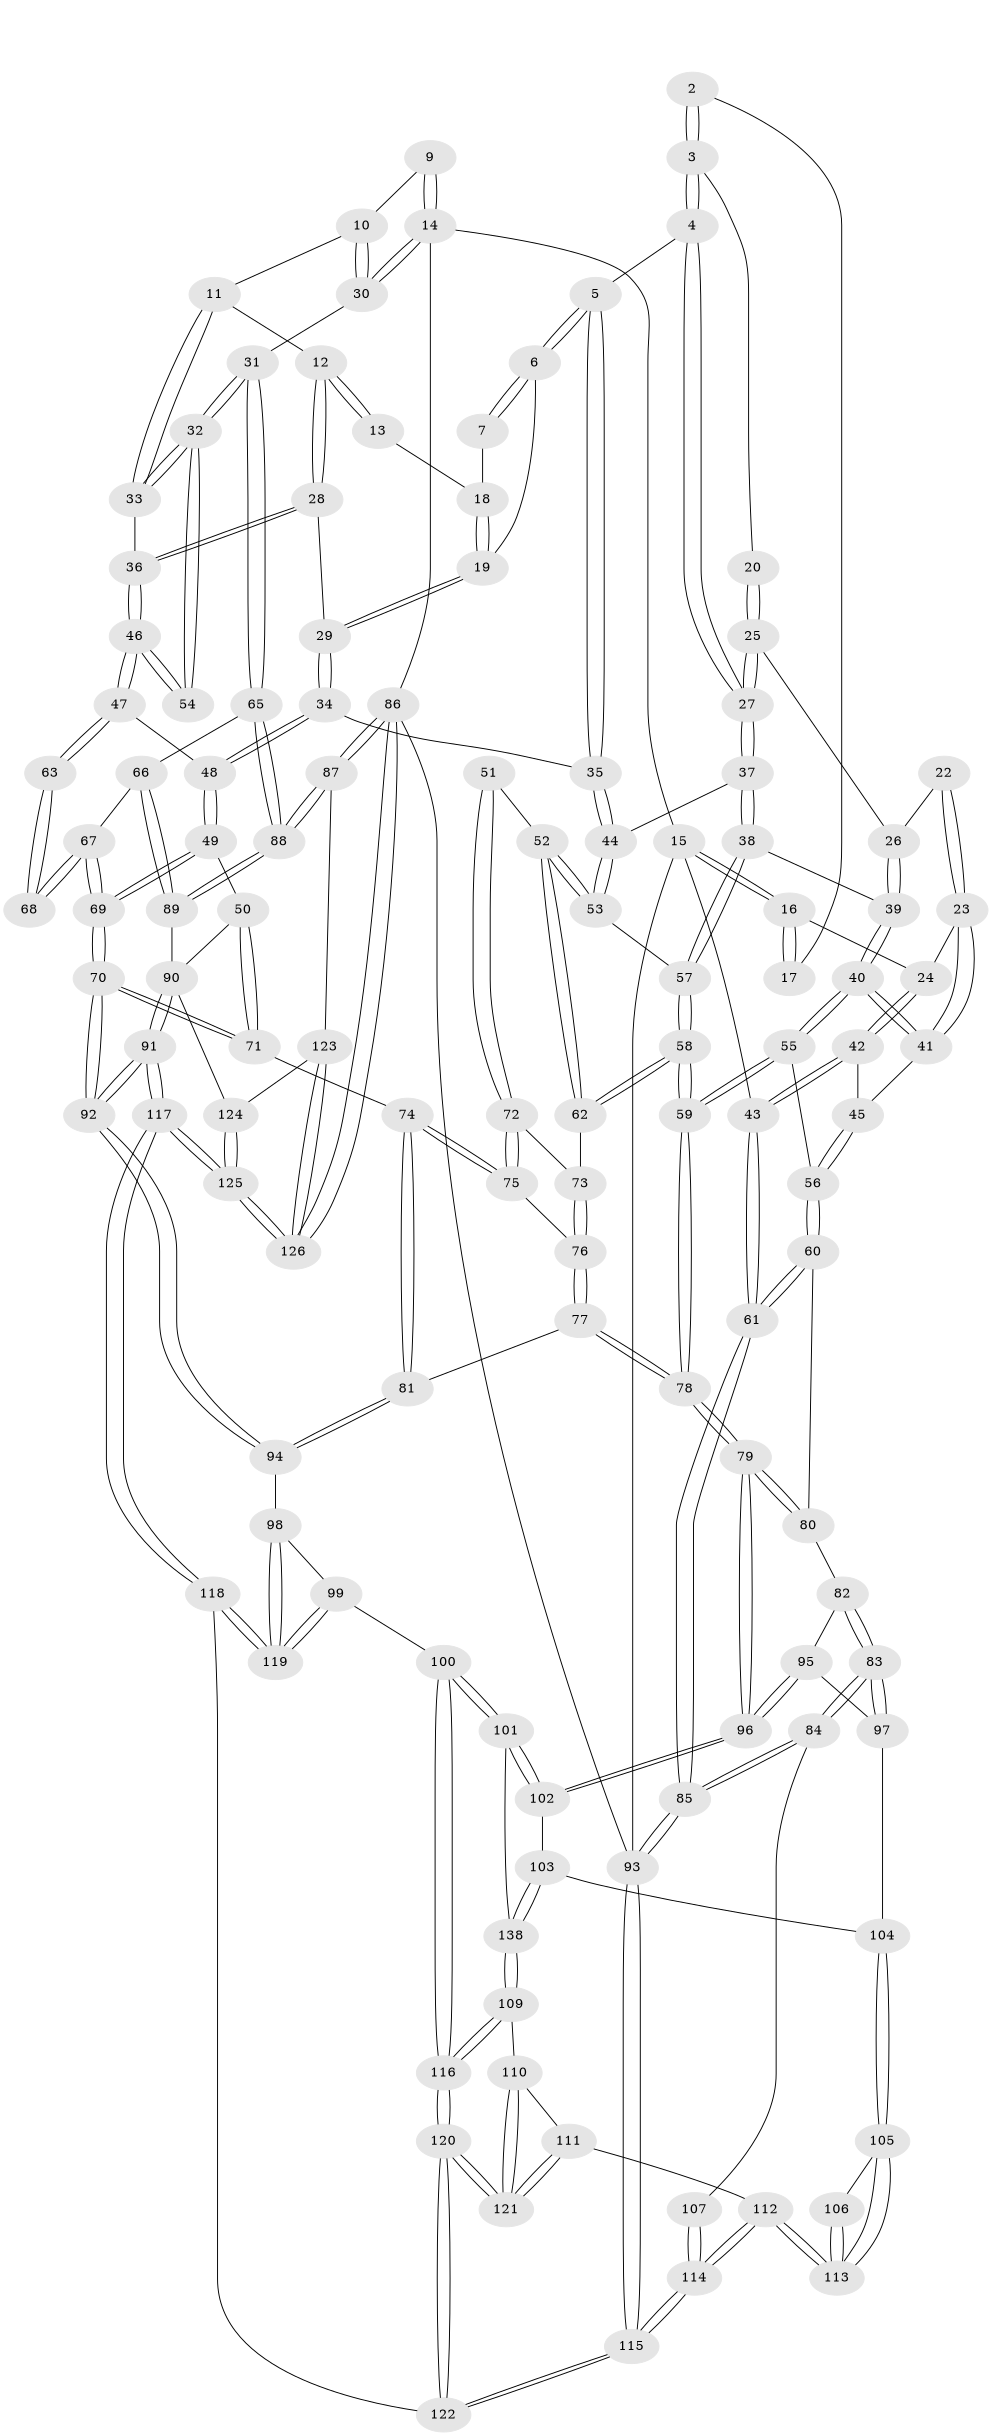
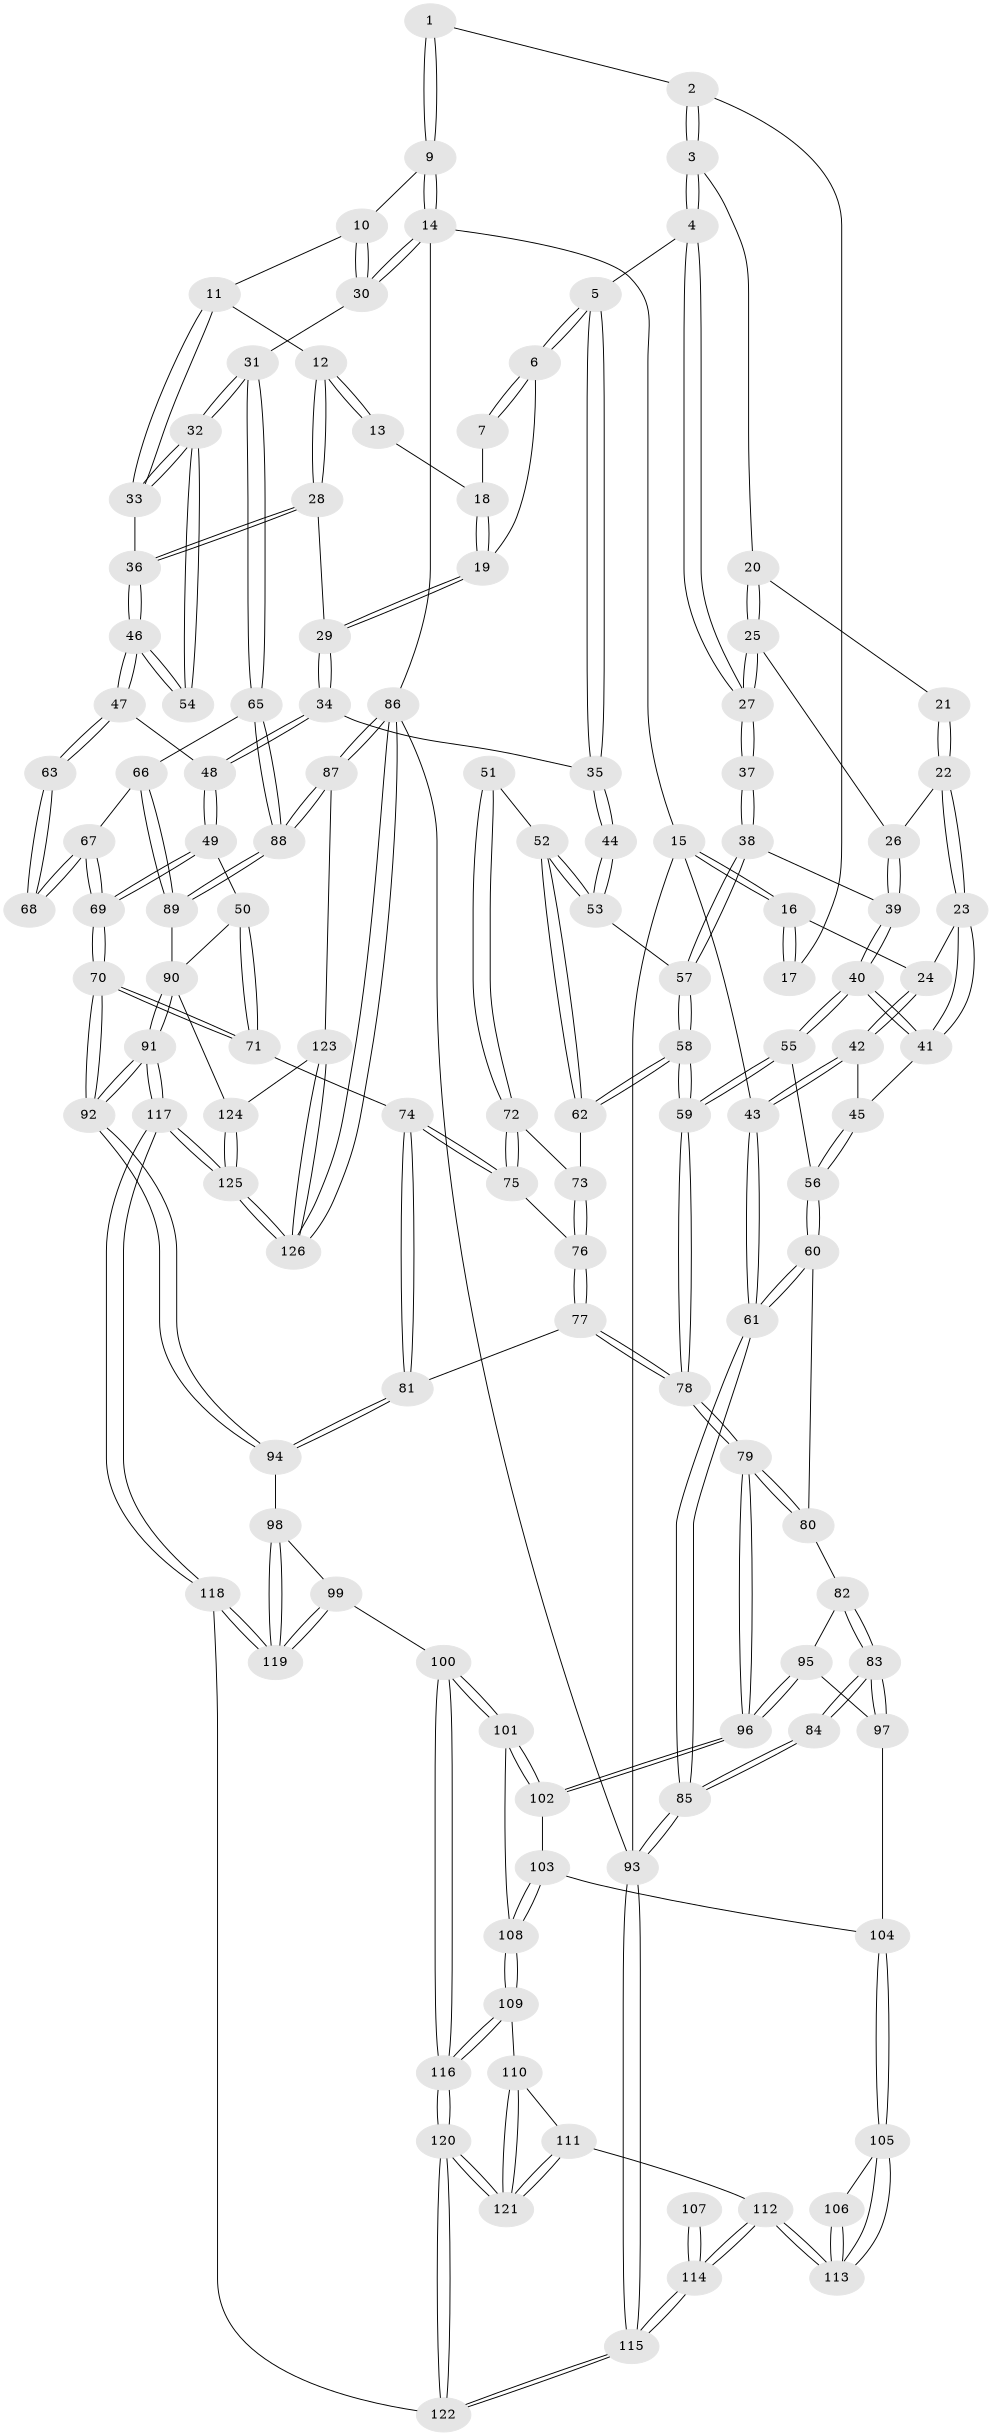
none -> (430, 21)
none -> (944, 705)
(679, 807) -> none
(511, 1936) -> (511, 1936)
(776, 1980) -> none
